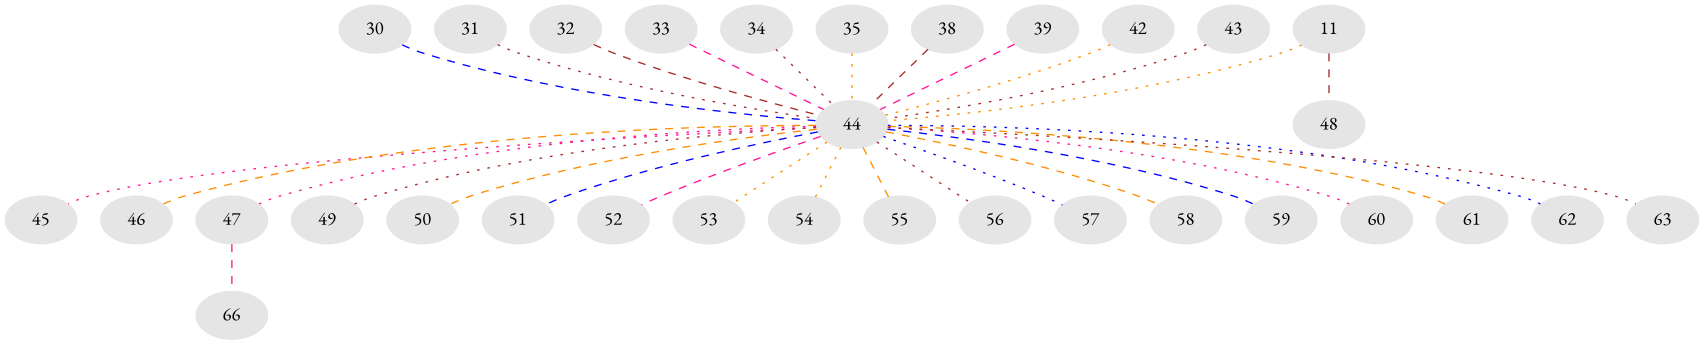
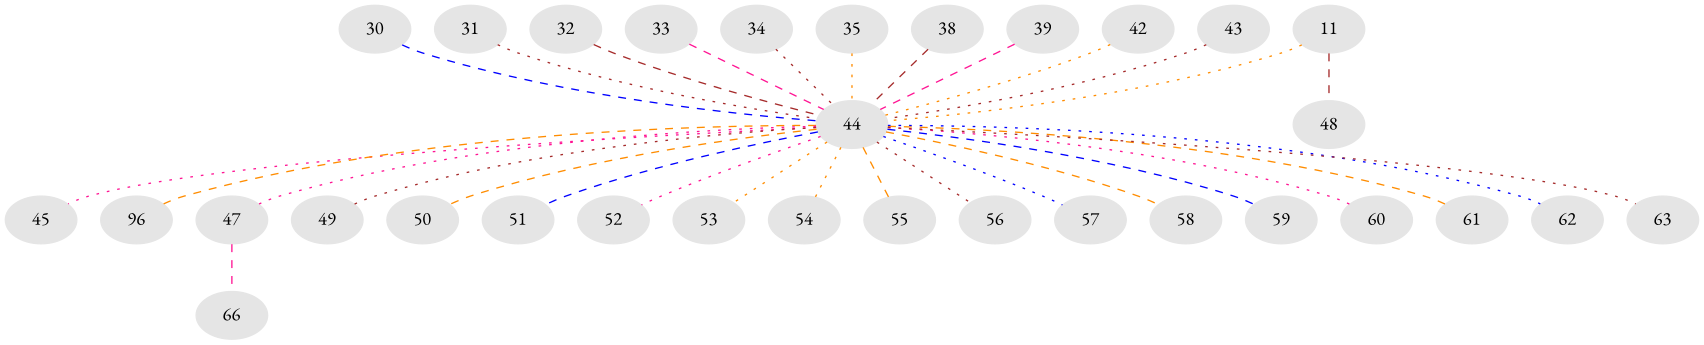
(730, 169) -> (730, 169)
(136, 220) -> (136, 220)
